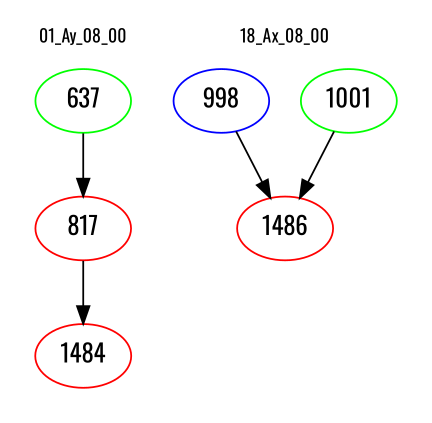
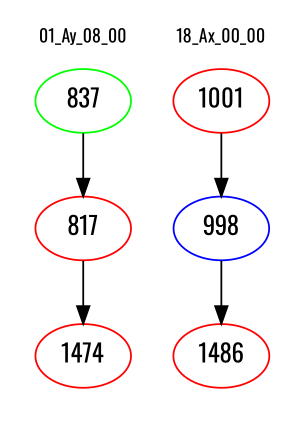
(285, 38) -> (221, 38)
(83, 101) -> (83, 101)
(349, 101) -> (221, 101)
(321, 157) -> (221, 156)
(83, 356) -> (83, 356)
